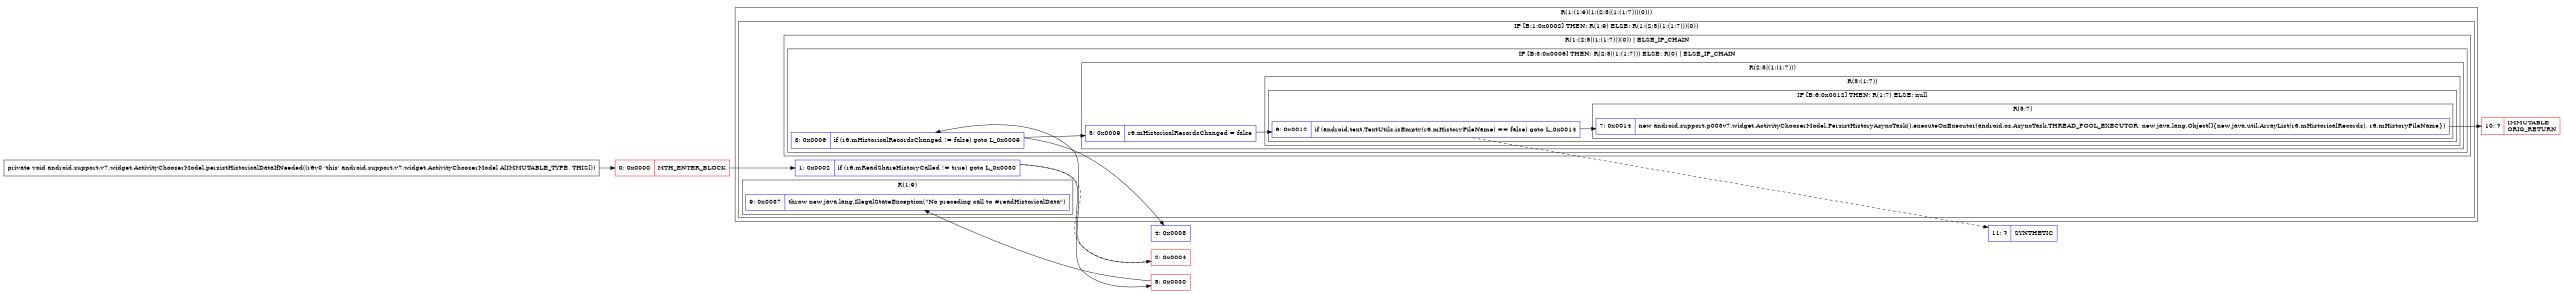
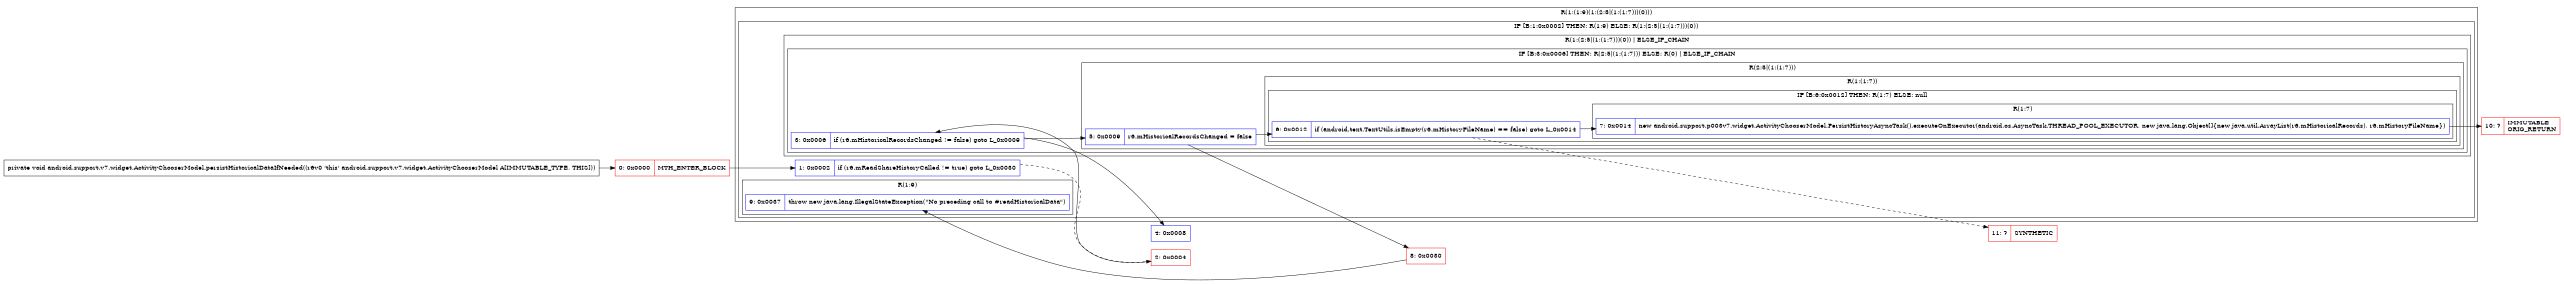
(1862, 82) -> (1862, 82)
(2023, 109) -> (2023, 109)
(2023, 233) -> (2023, 233)
(1077, 247) -> (1296, 195)
